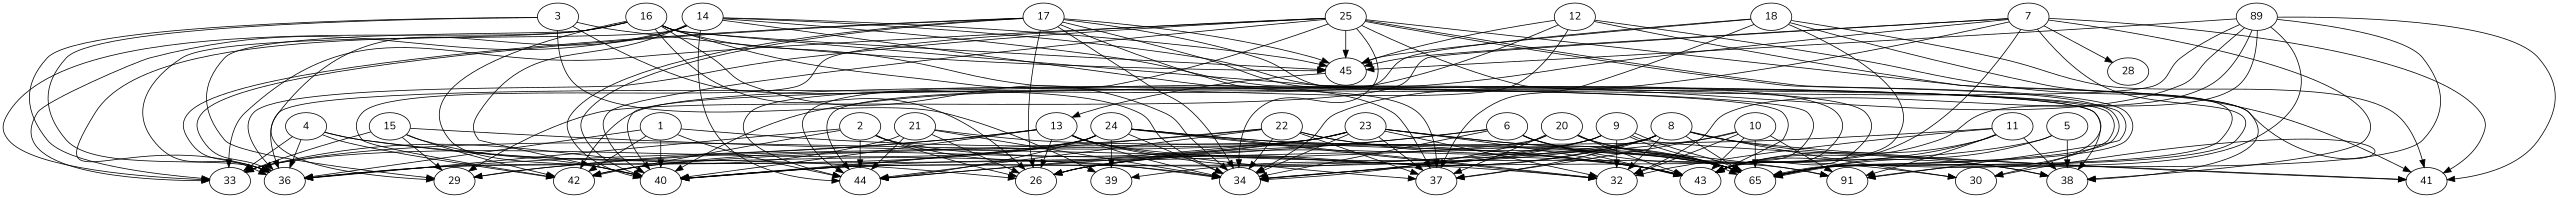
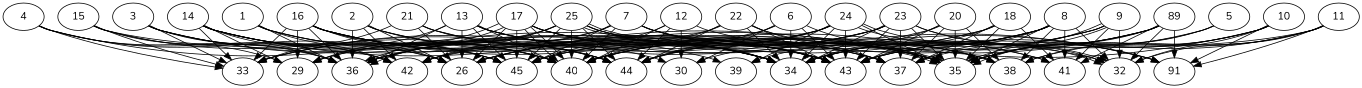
none -> (294, 44)
(2128, 72) -> none
(1146, 97) -> (487, 41)
(1755, 181) -> (955, 72)
